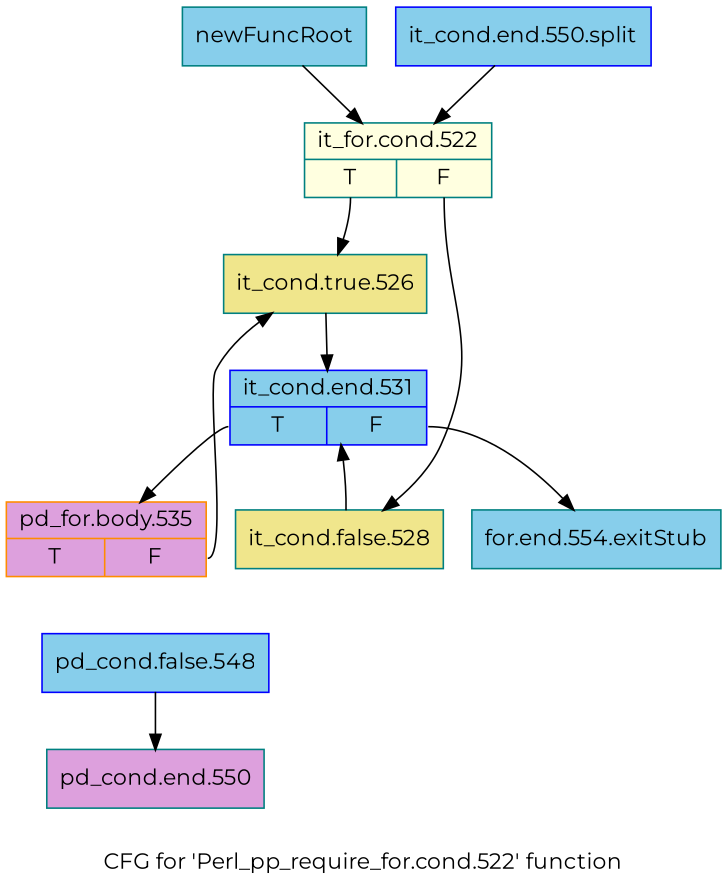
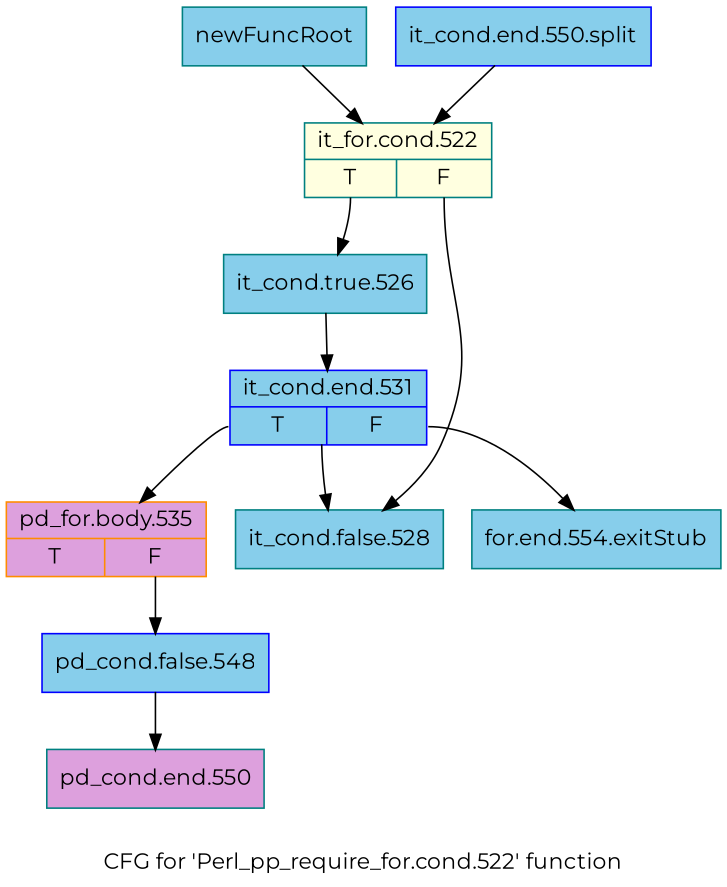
(325, 284) -> (325, 284)
(214, 420) -> (155, 597)
(345, 485) -> (323, 469)
(339, 539) -> (339, 539)
